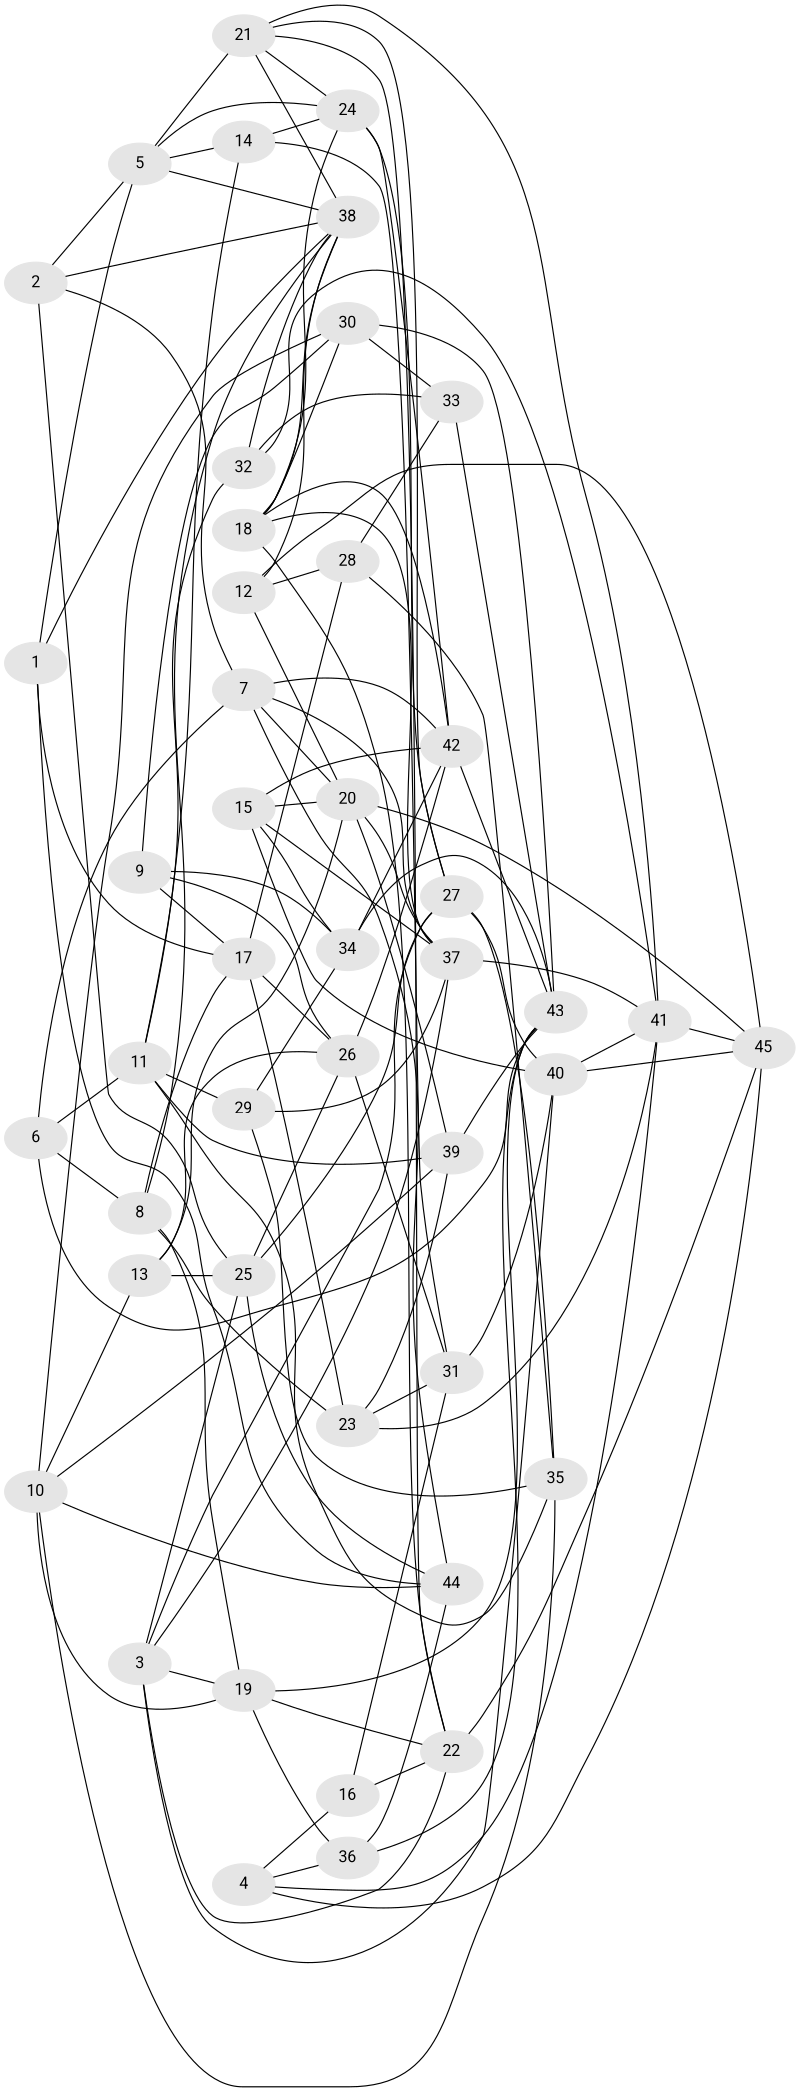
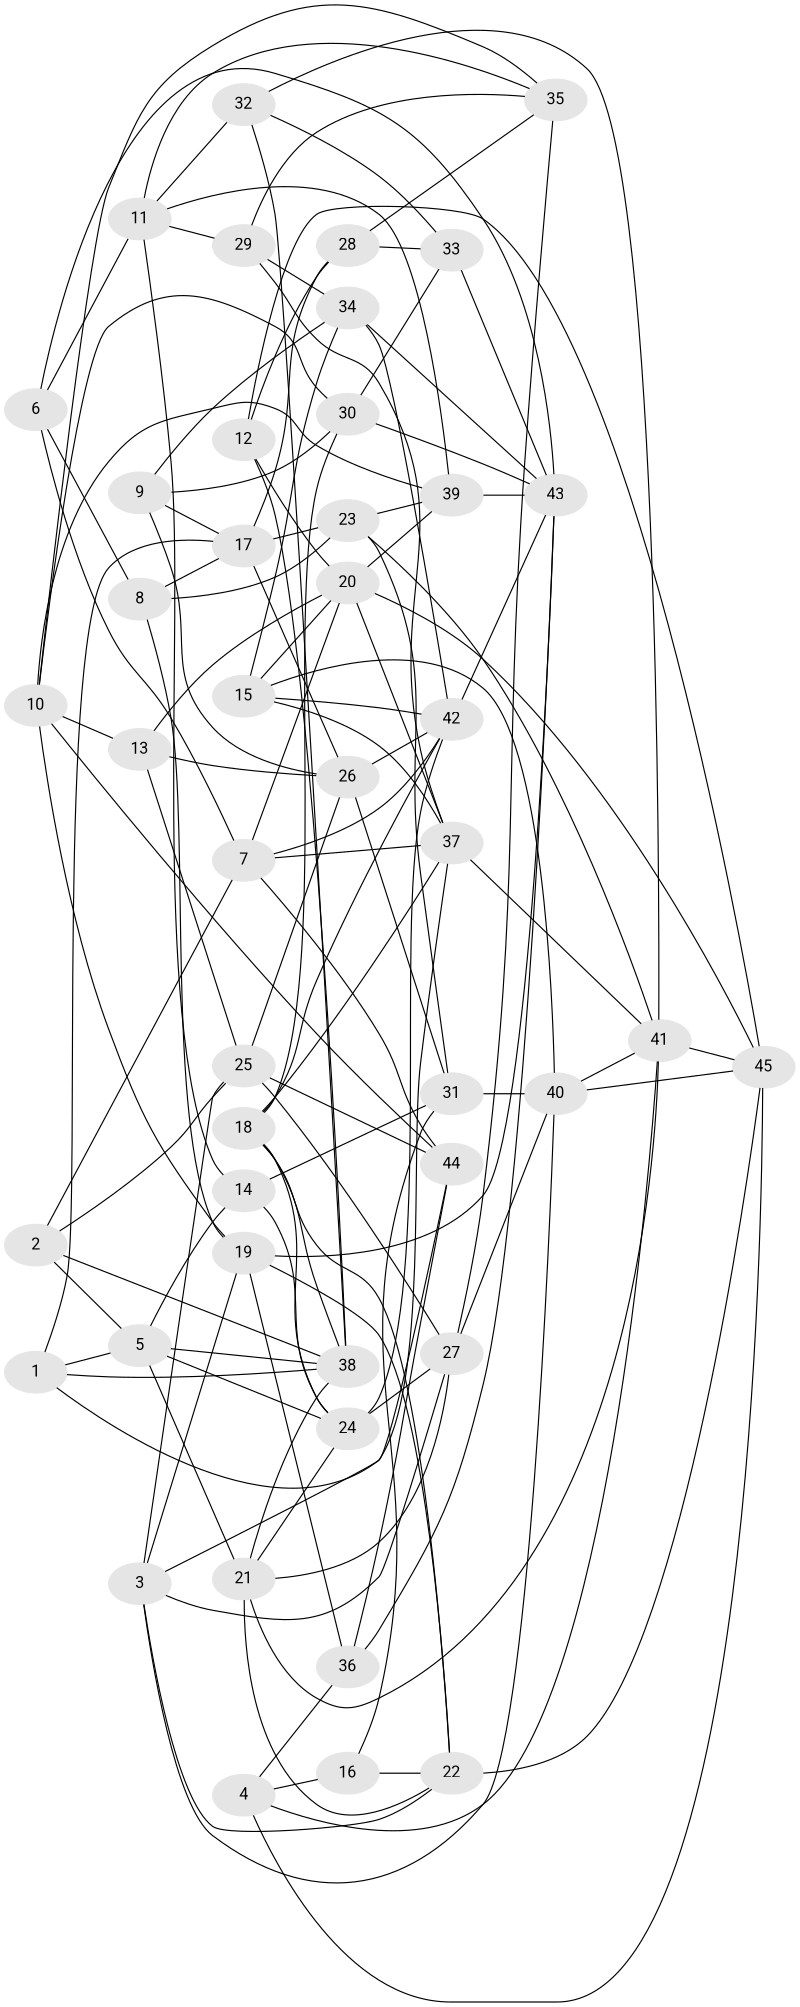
(184, 897) -> none
